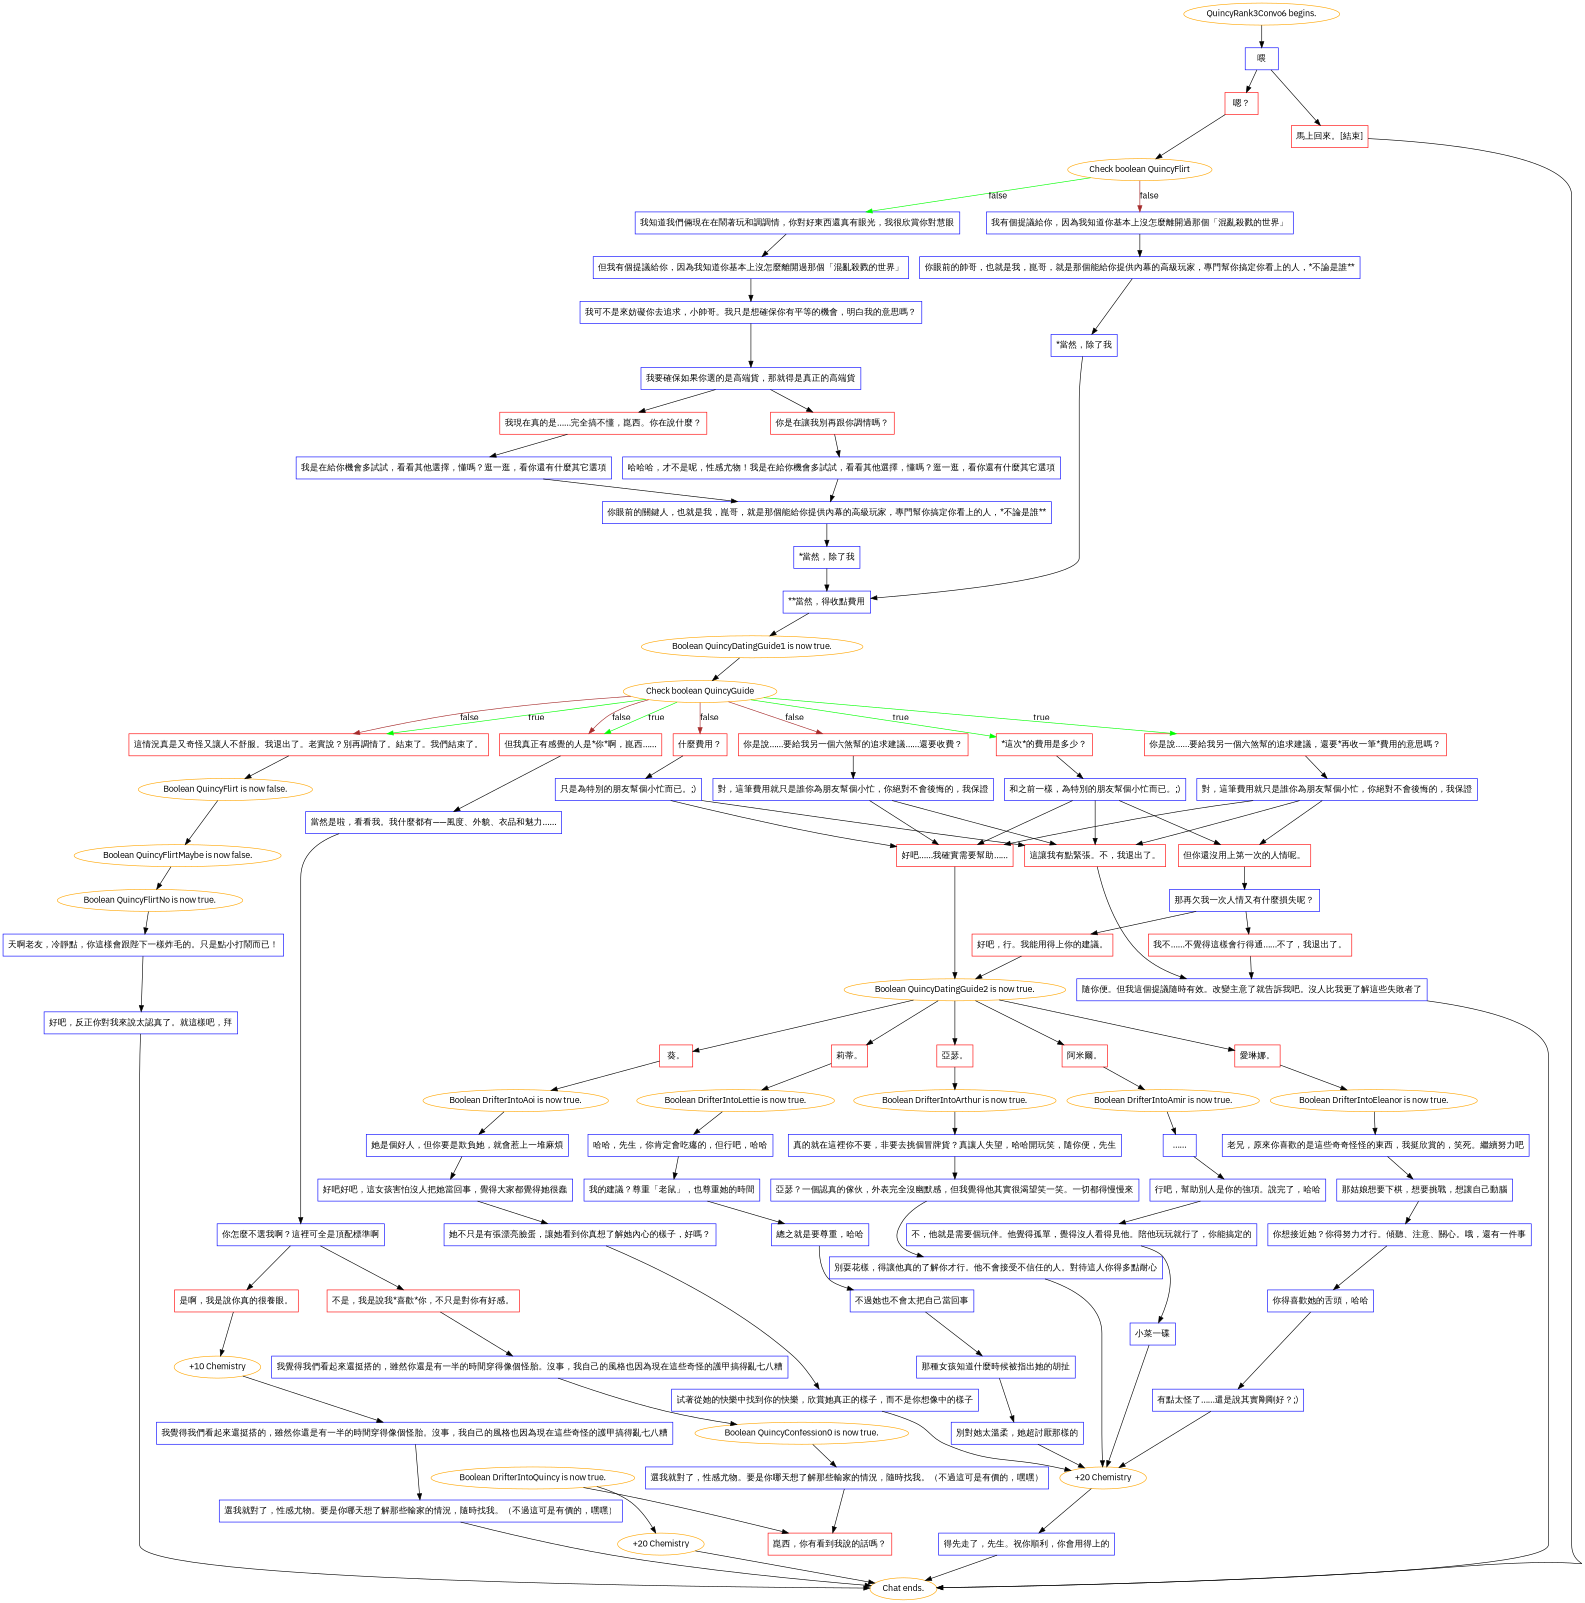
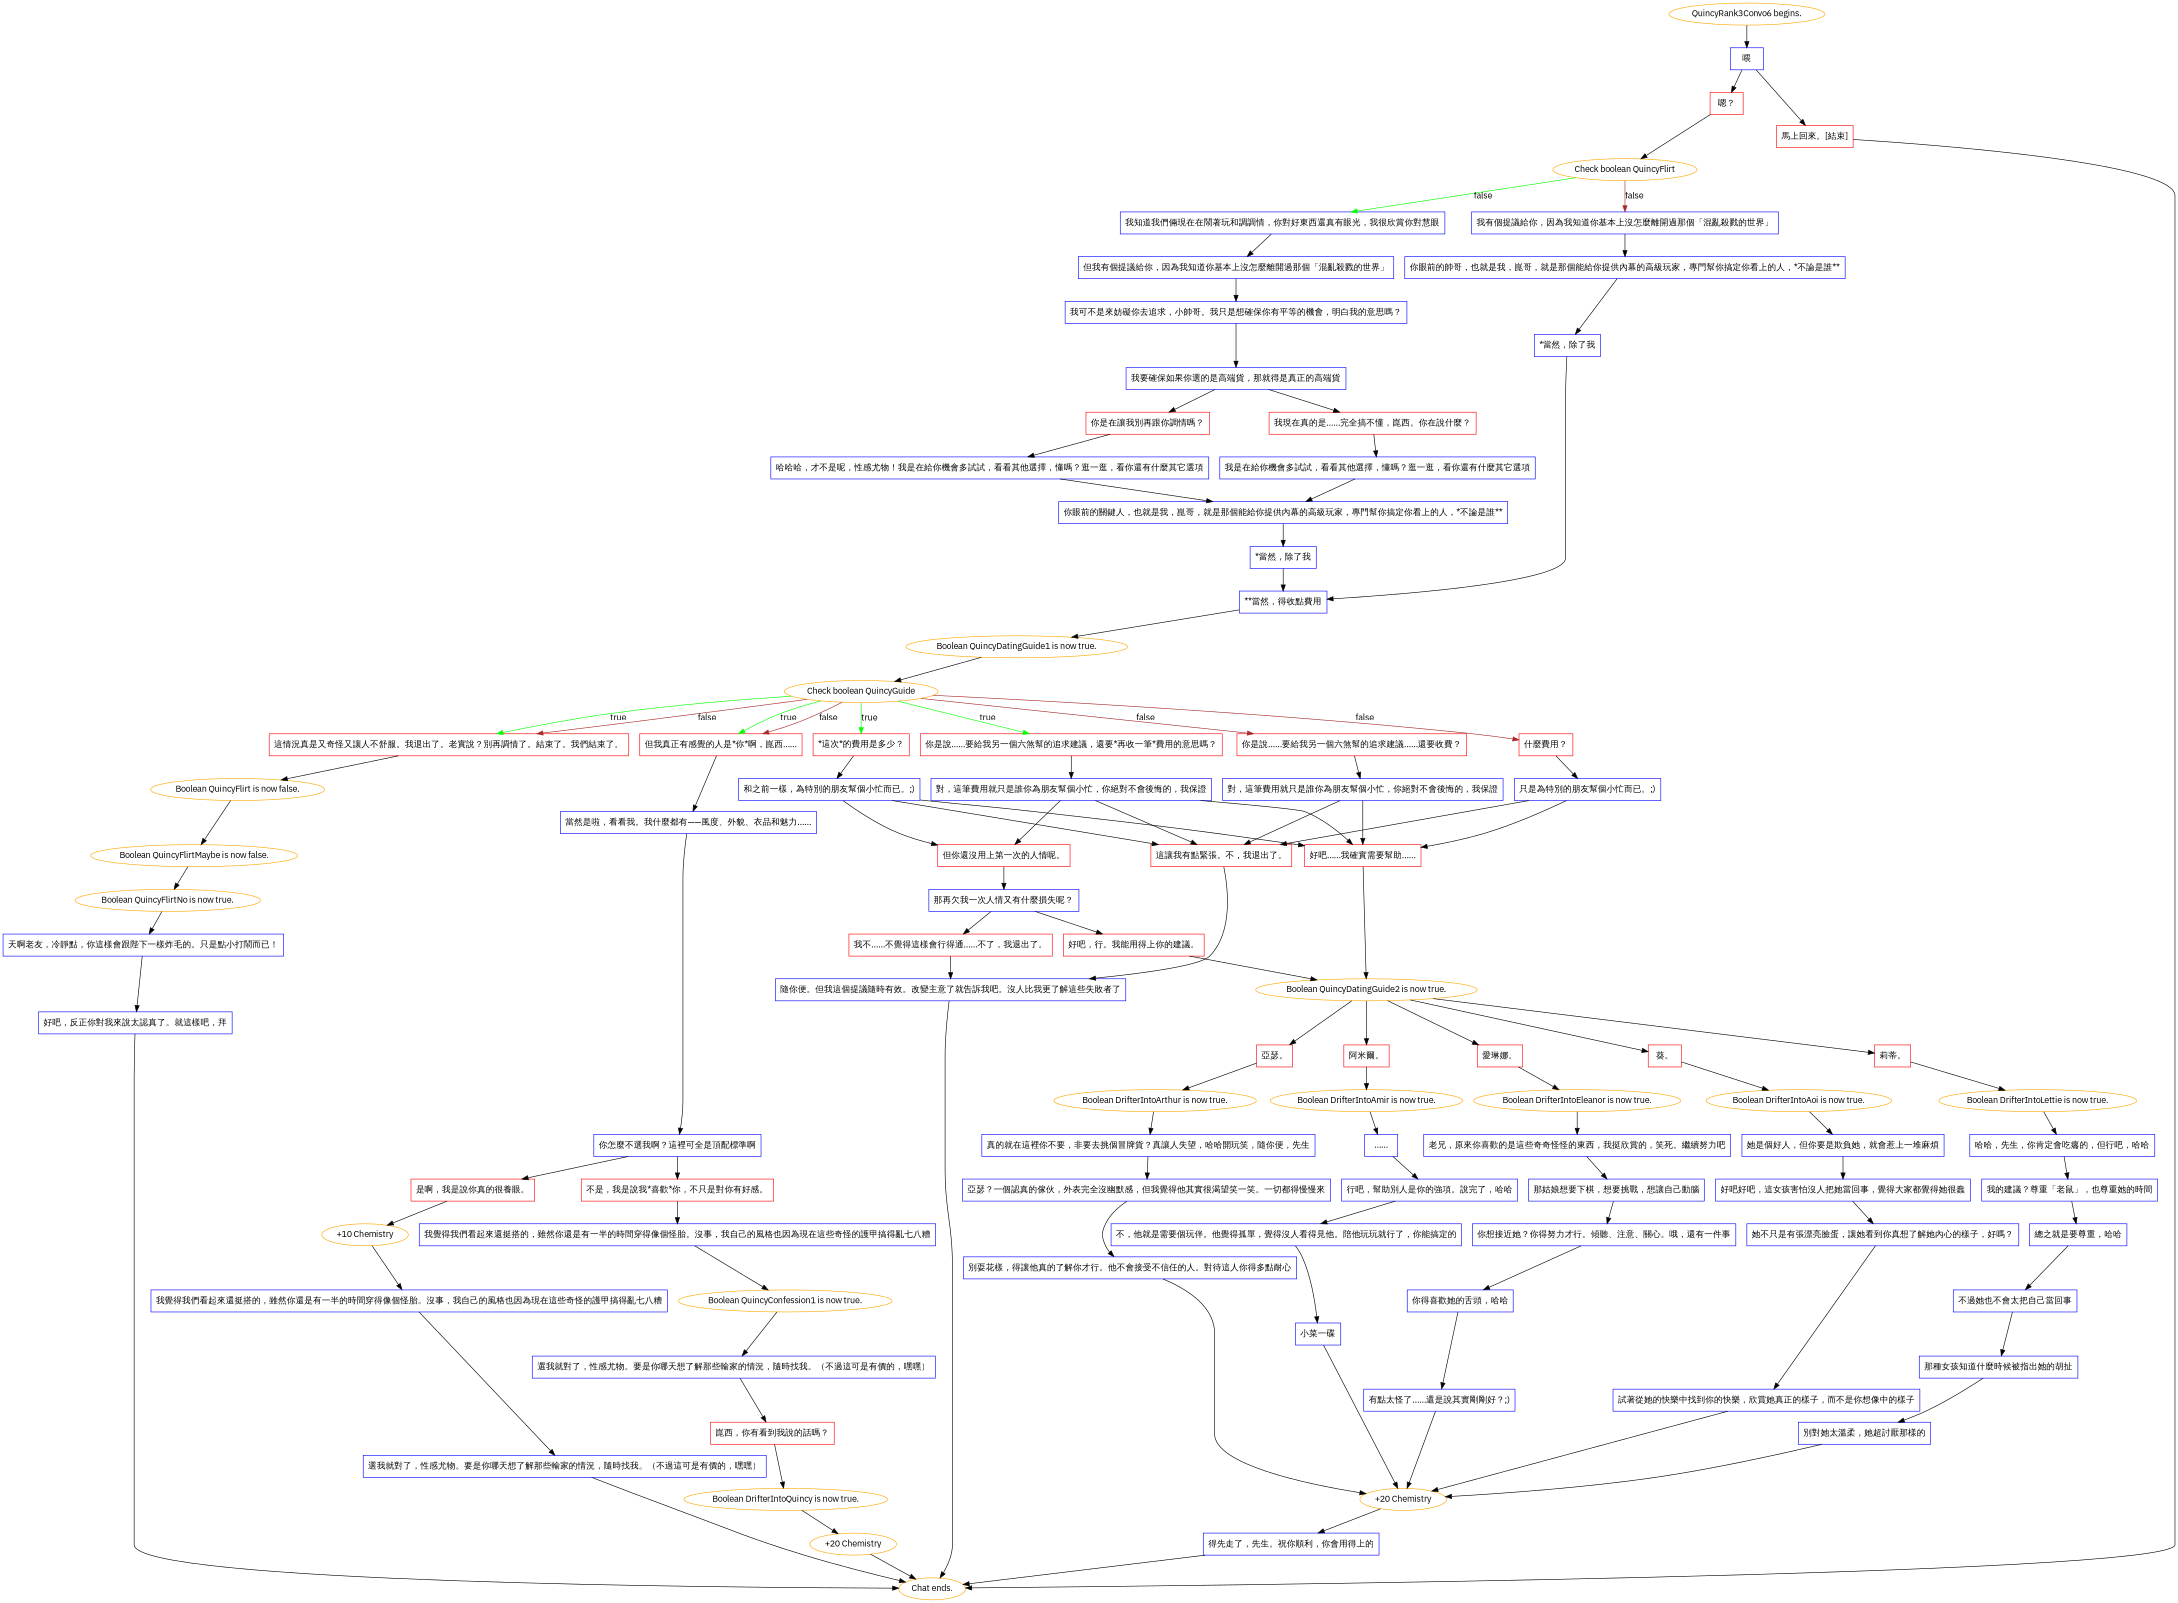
(802, 1433) -> (785, 1301)
(683, 1508) -> (778, 1463)
